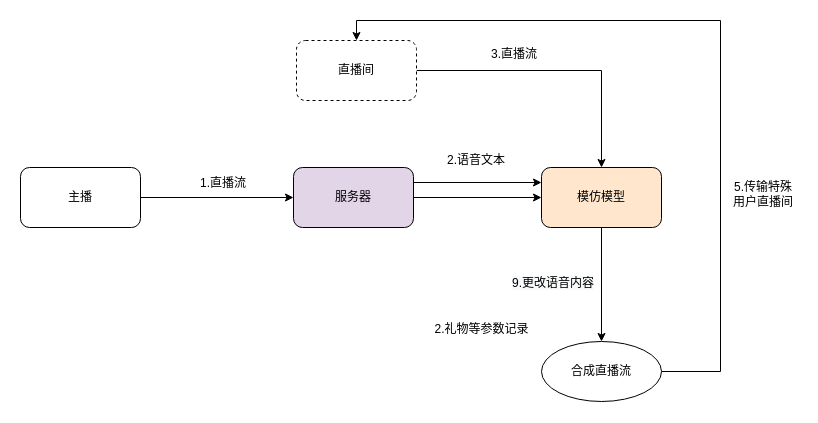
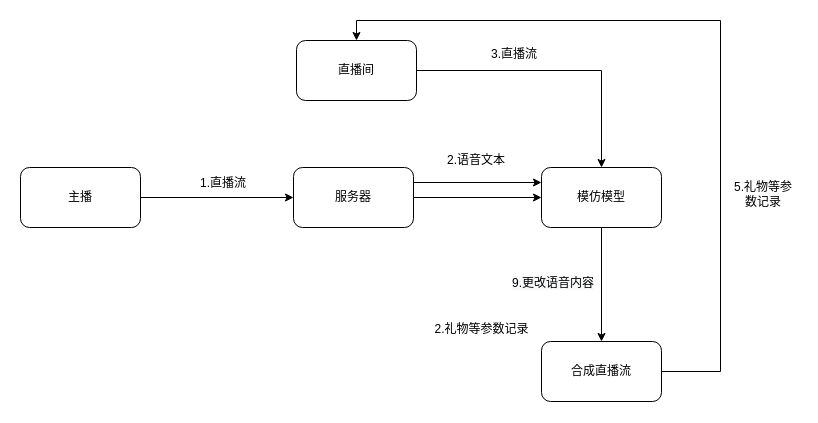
(357, 71) -> (357, 71)
(764, 195) -> (764, 195)
(354, 198) -> (354, 198)
(602, 198) -> (602, 198)
(602, 372) -> (602, 372)
